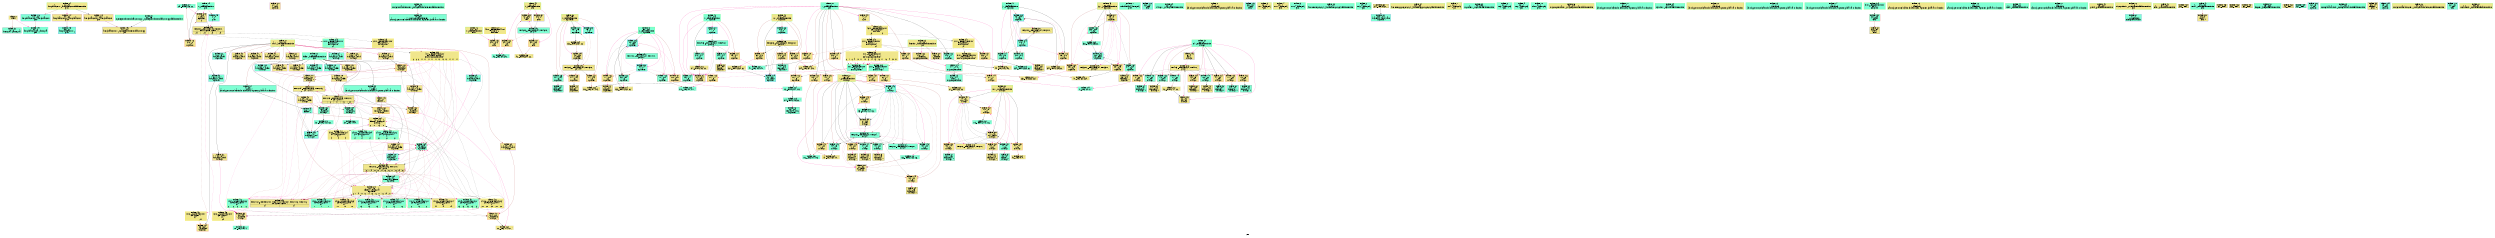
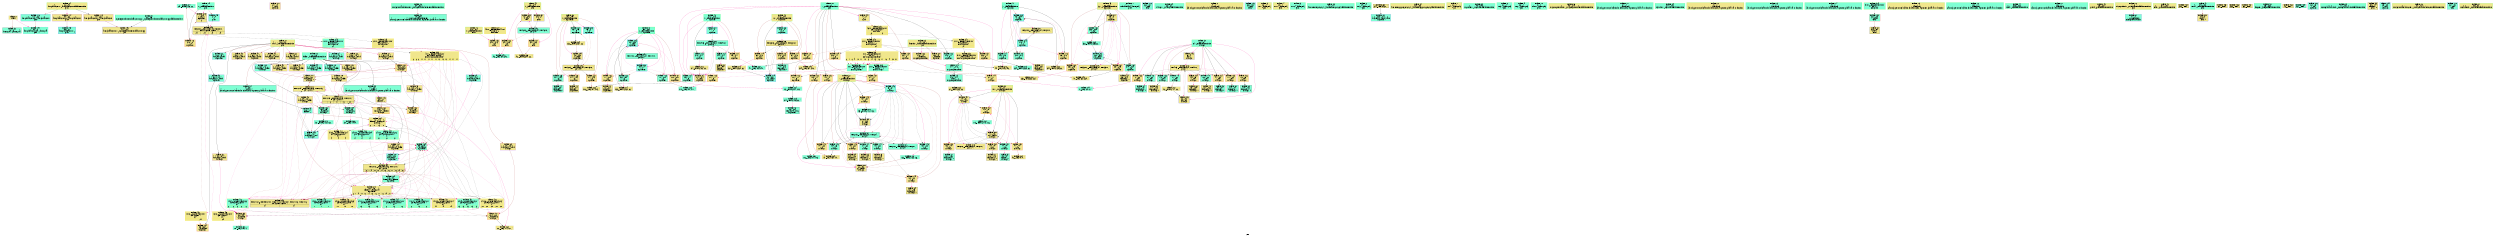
(885, 78) -> none
